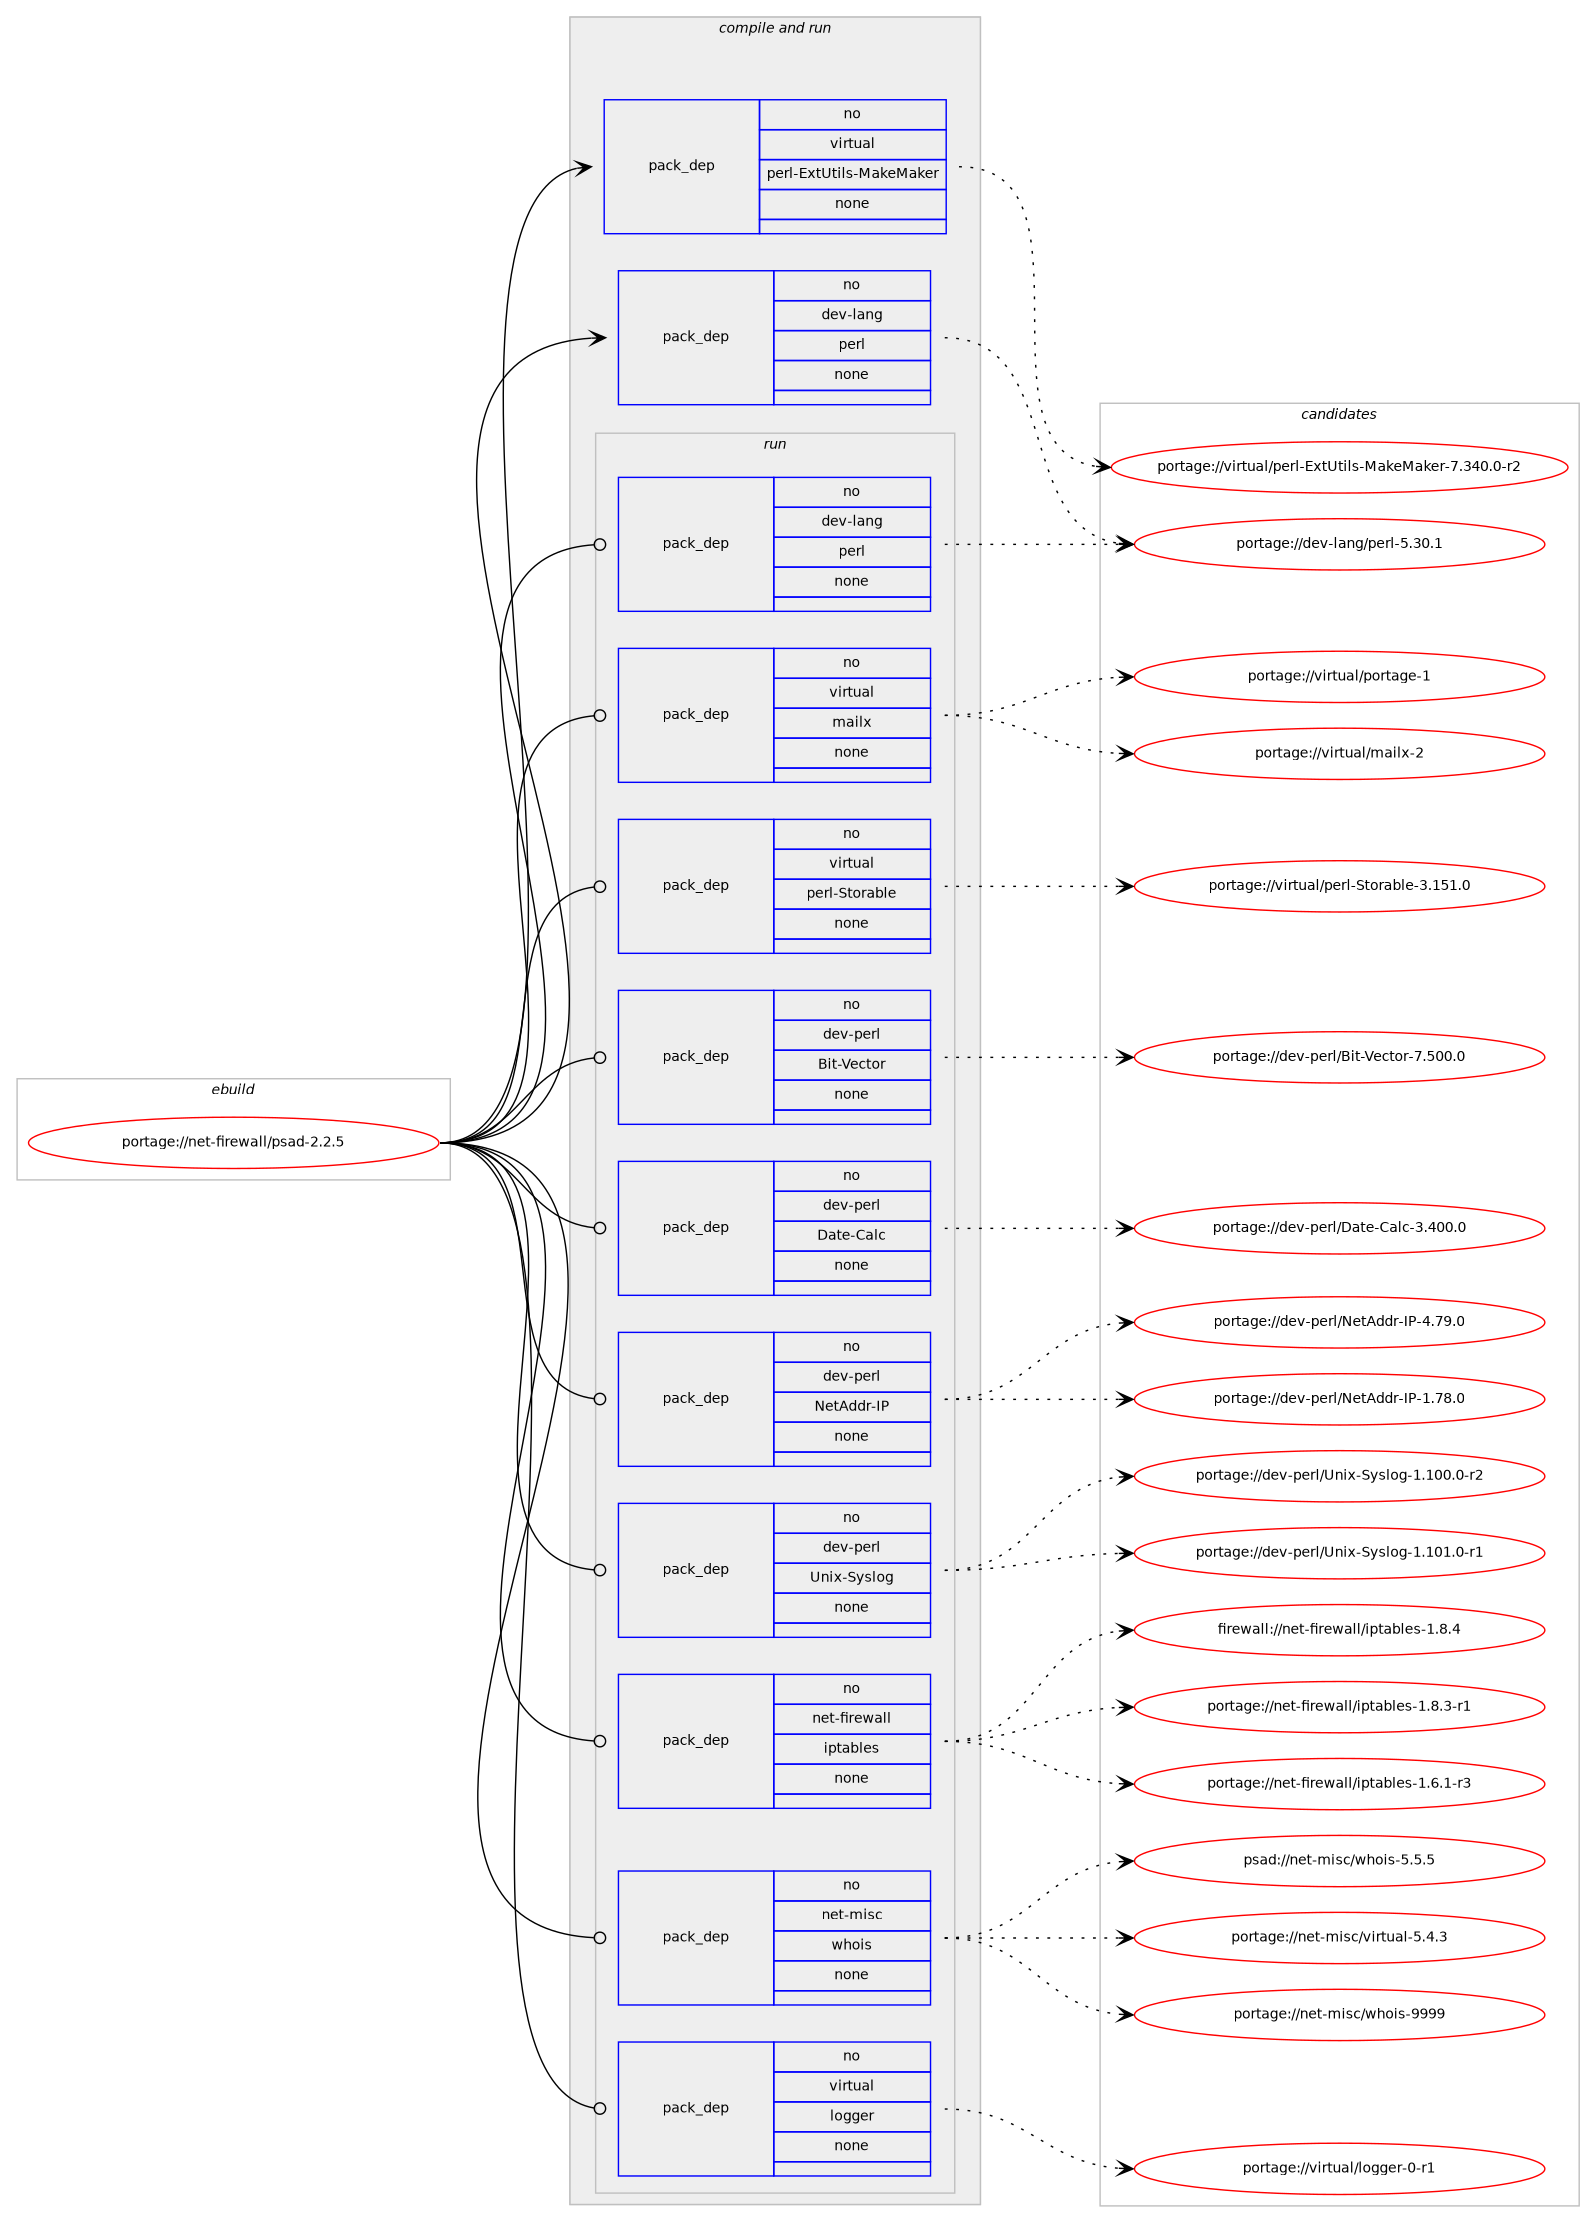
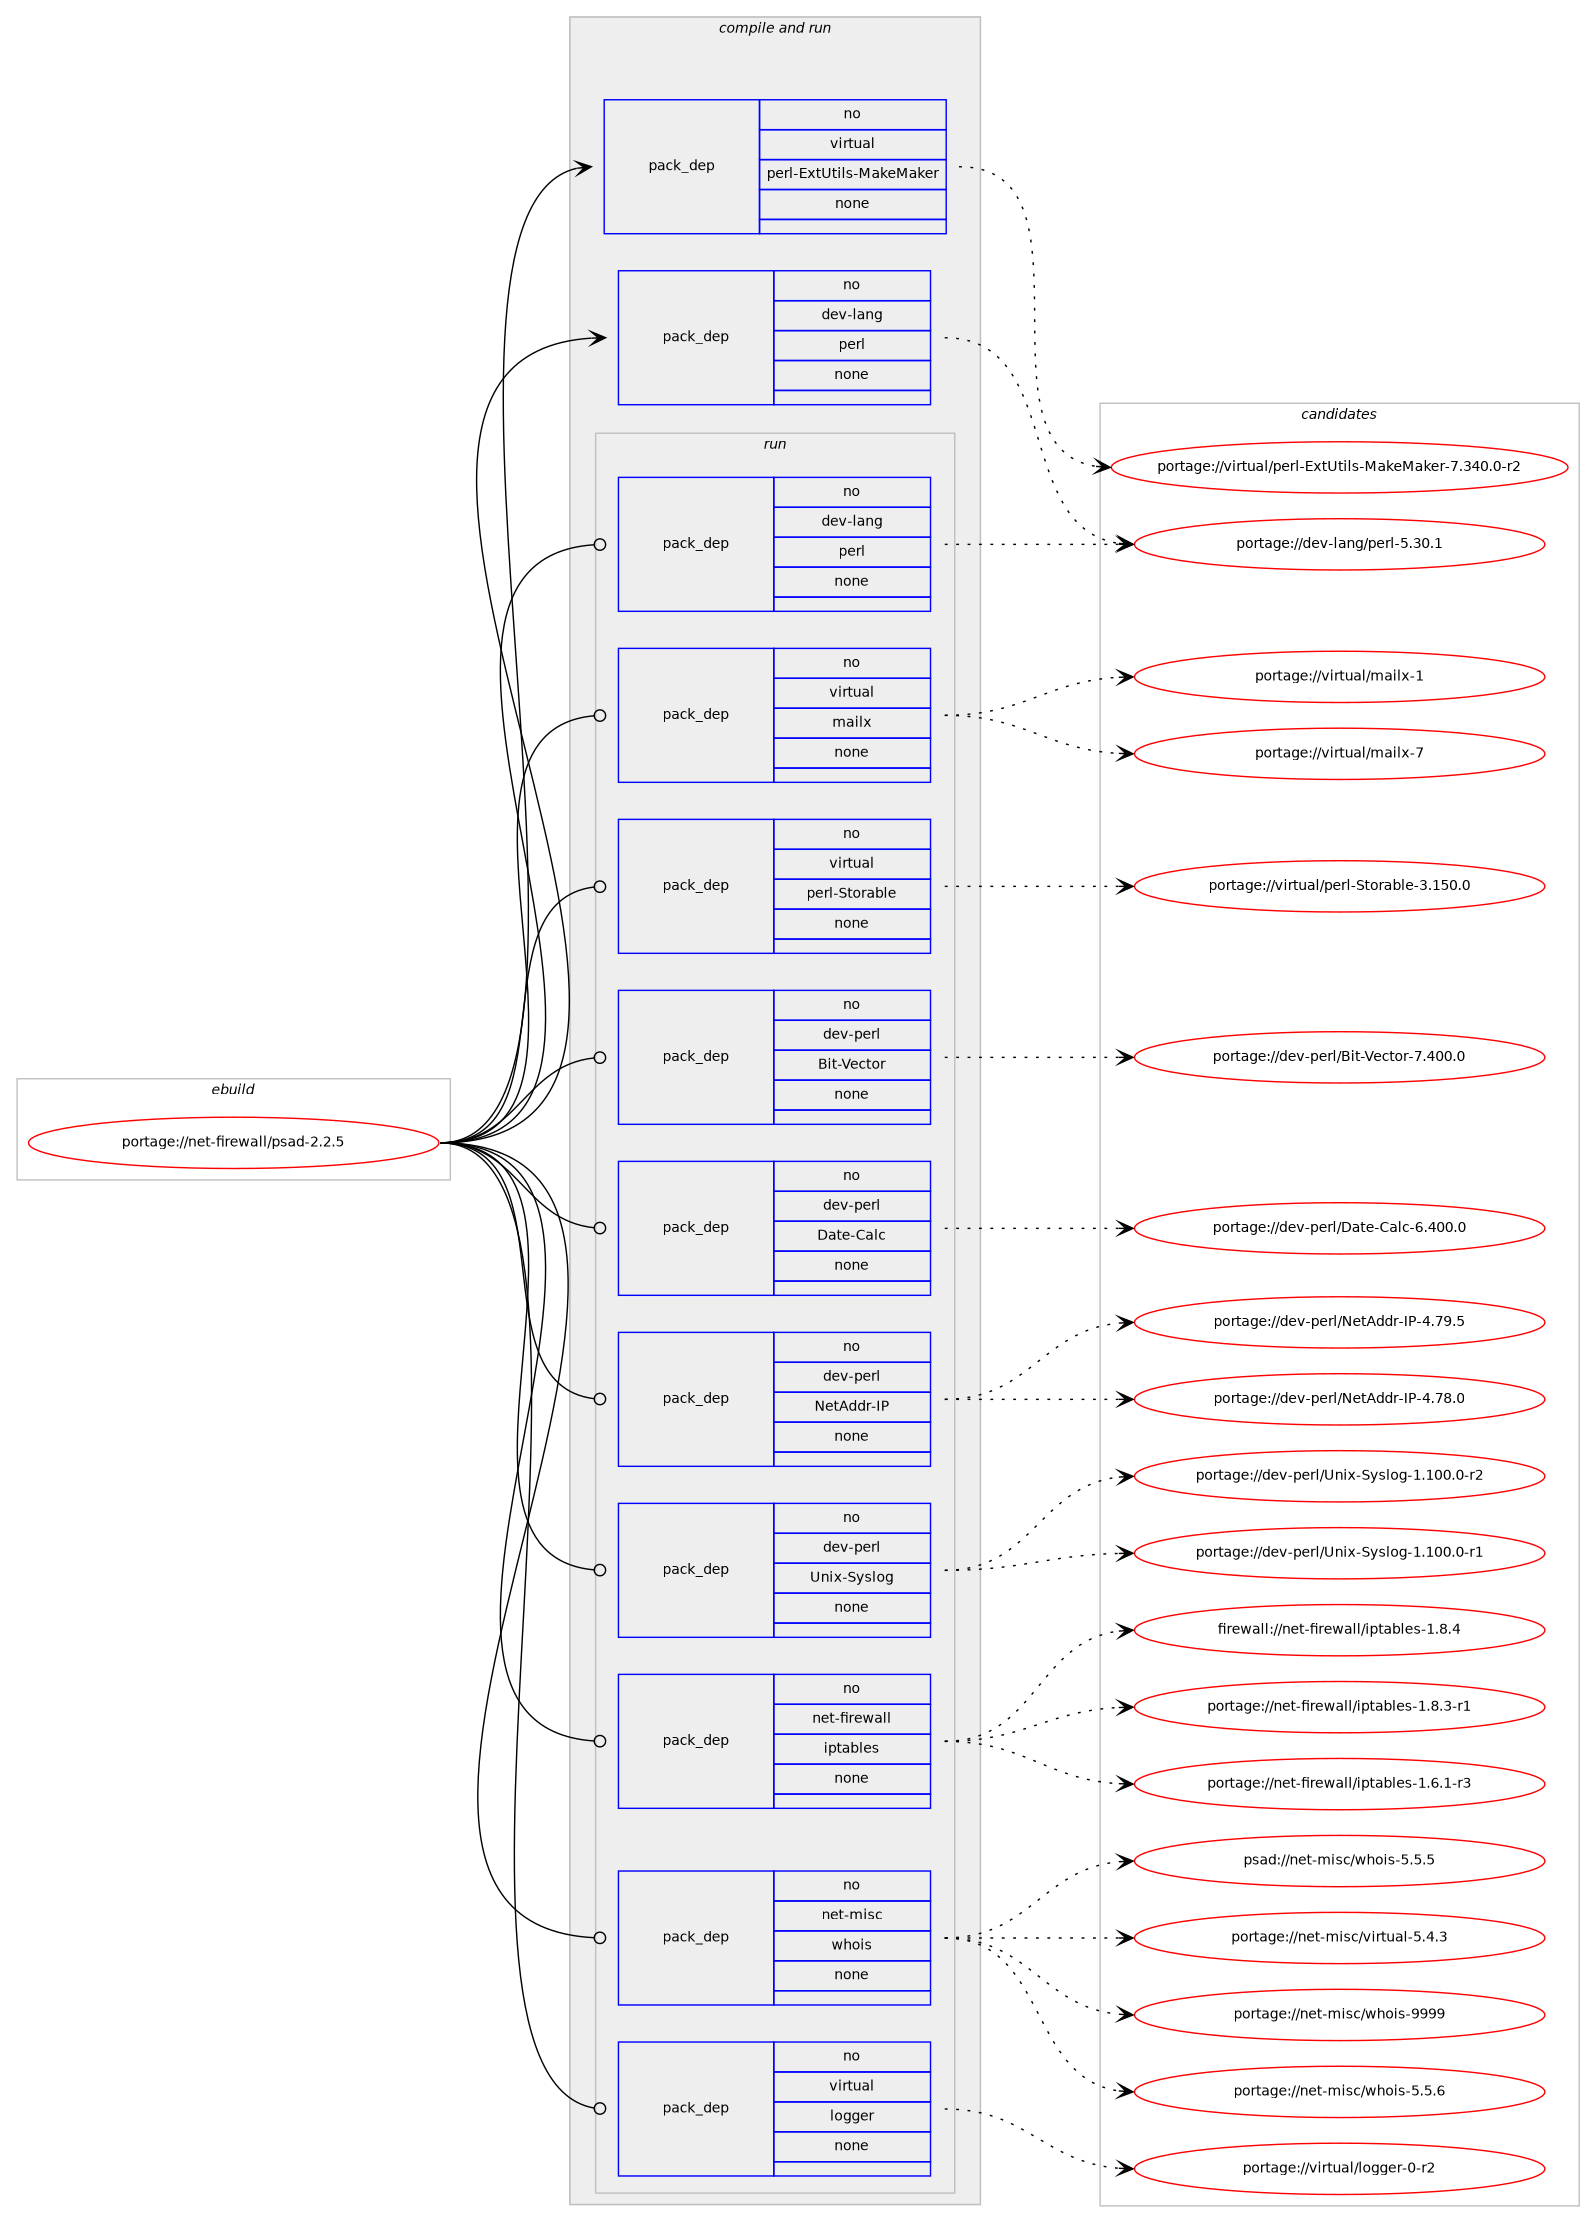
(1340, 677) -> (1340, 677)
(1340, 754) -> (1340, 754)
(1340, 886) -> (1340, 886)
(1340, 1057) -> (1340, 1057)
(1340, 1228) -> (1340, 1228)
(1340, 1322) -> (1340, 1322)
(1340, 1399) -> (1340, 1399)
(1340, 1553) -> (1340, 1553)
none -> (1340, 2092)
(1340, 2169) -> (1340, 2169)
